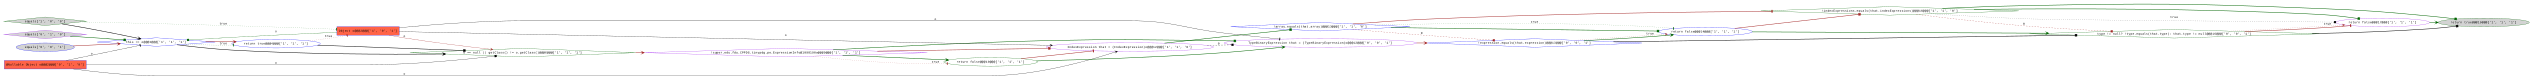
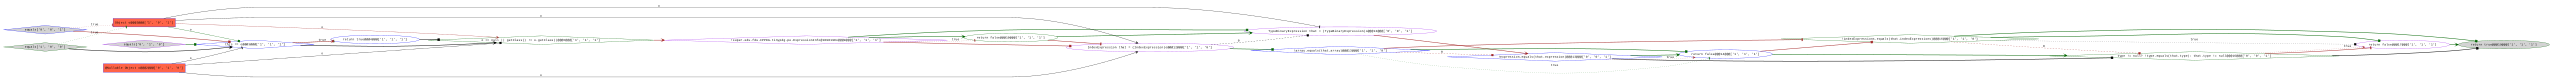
(328, 39) -> (91, 26)
(95, 45) -> (151, 36)
(45, 47) -> (45, 30)
